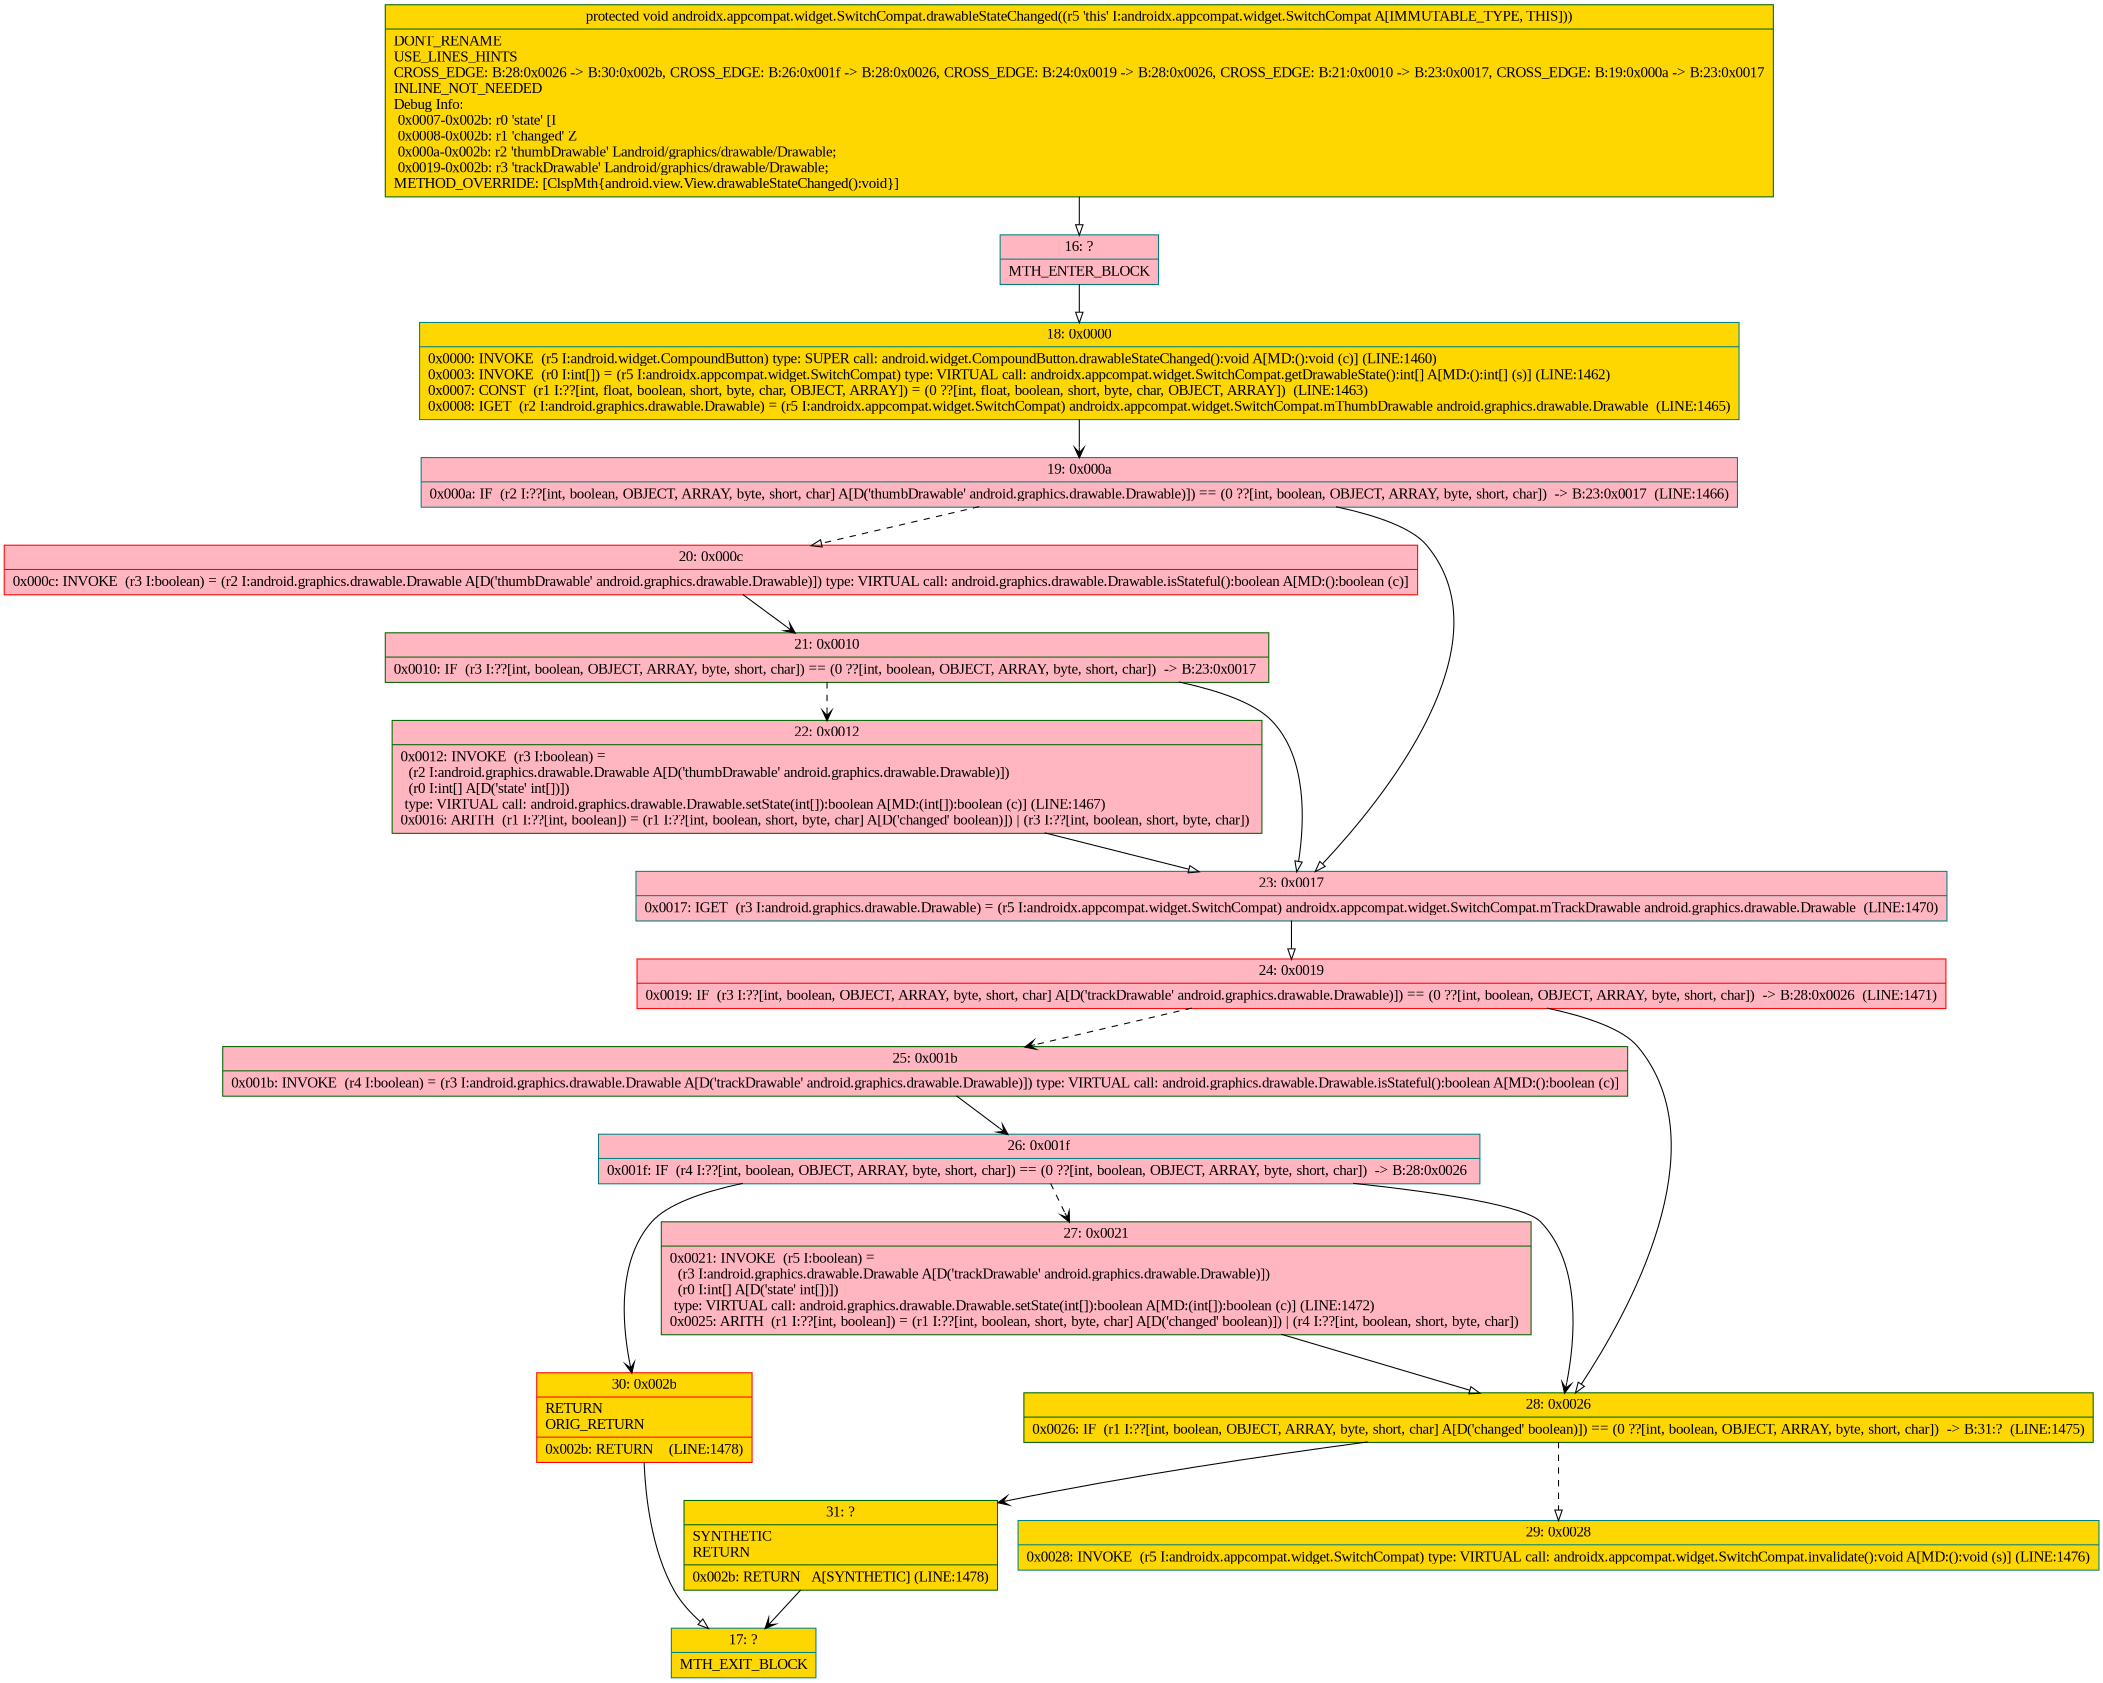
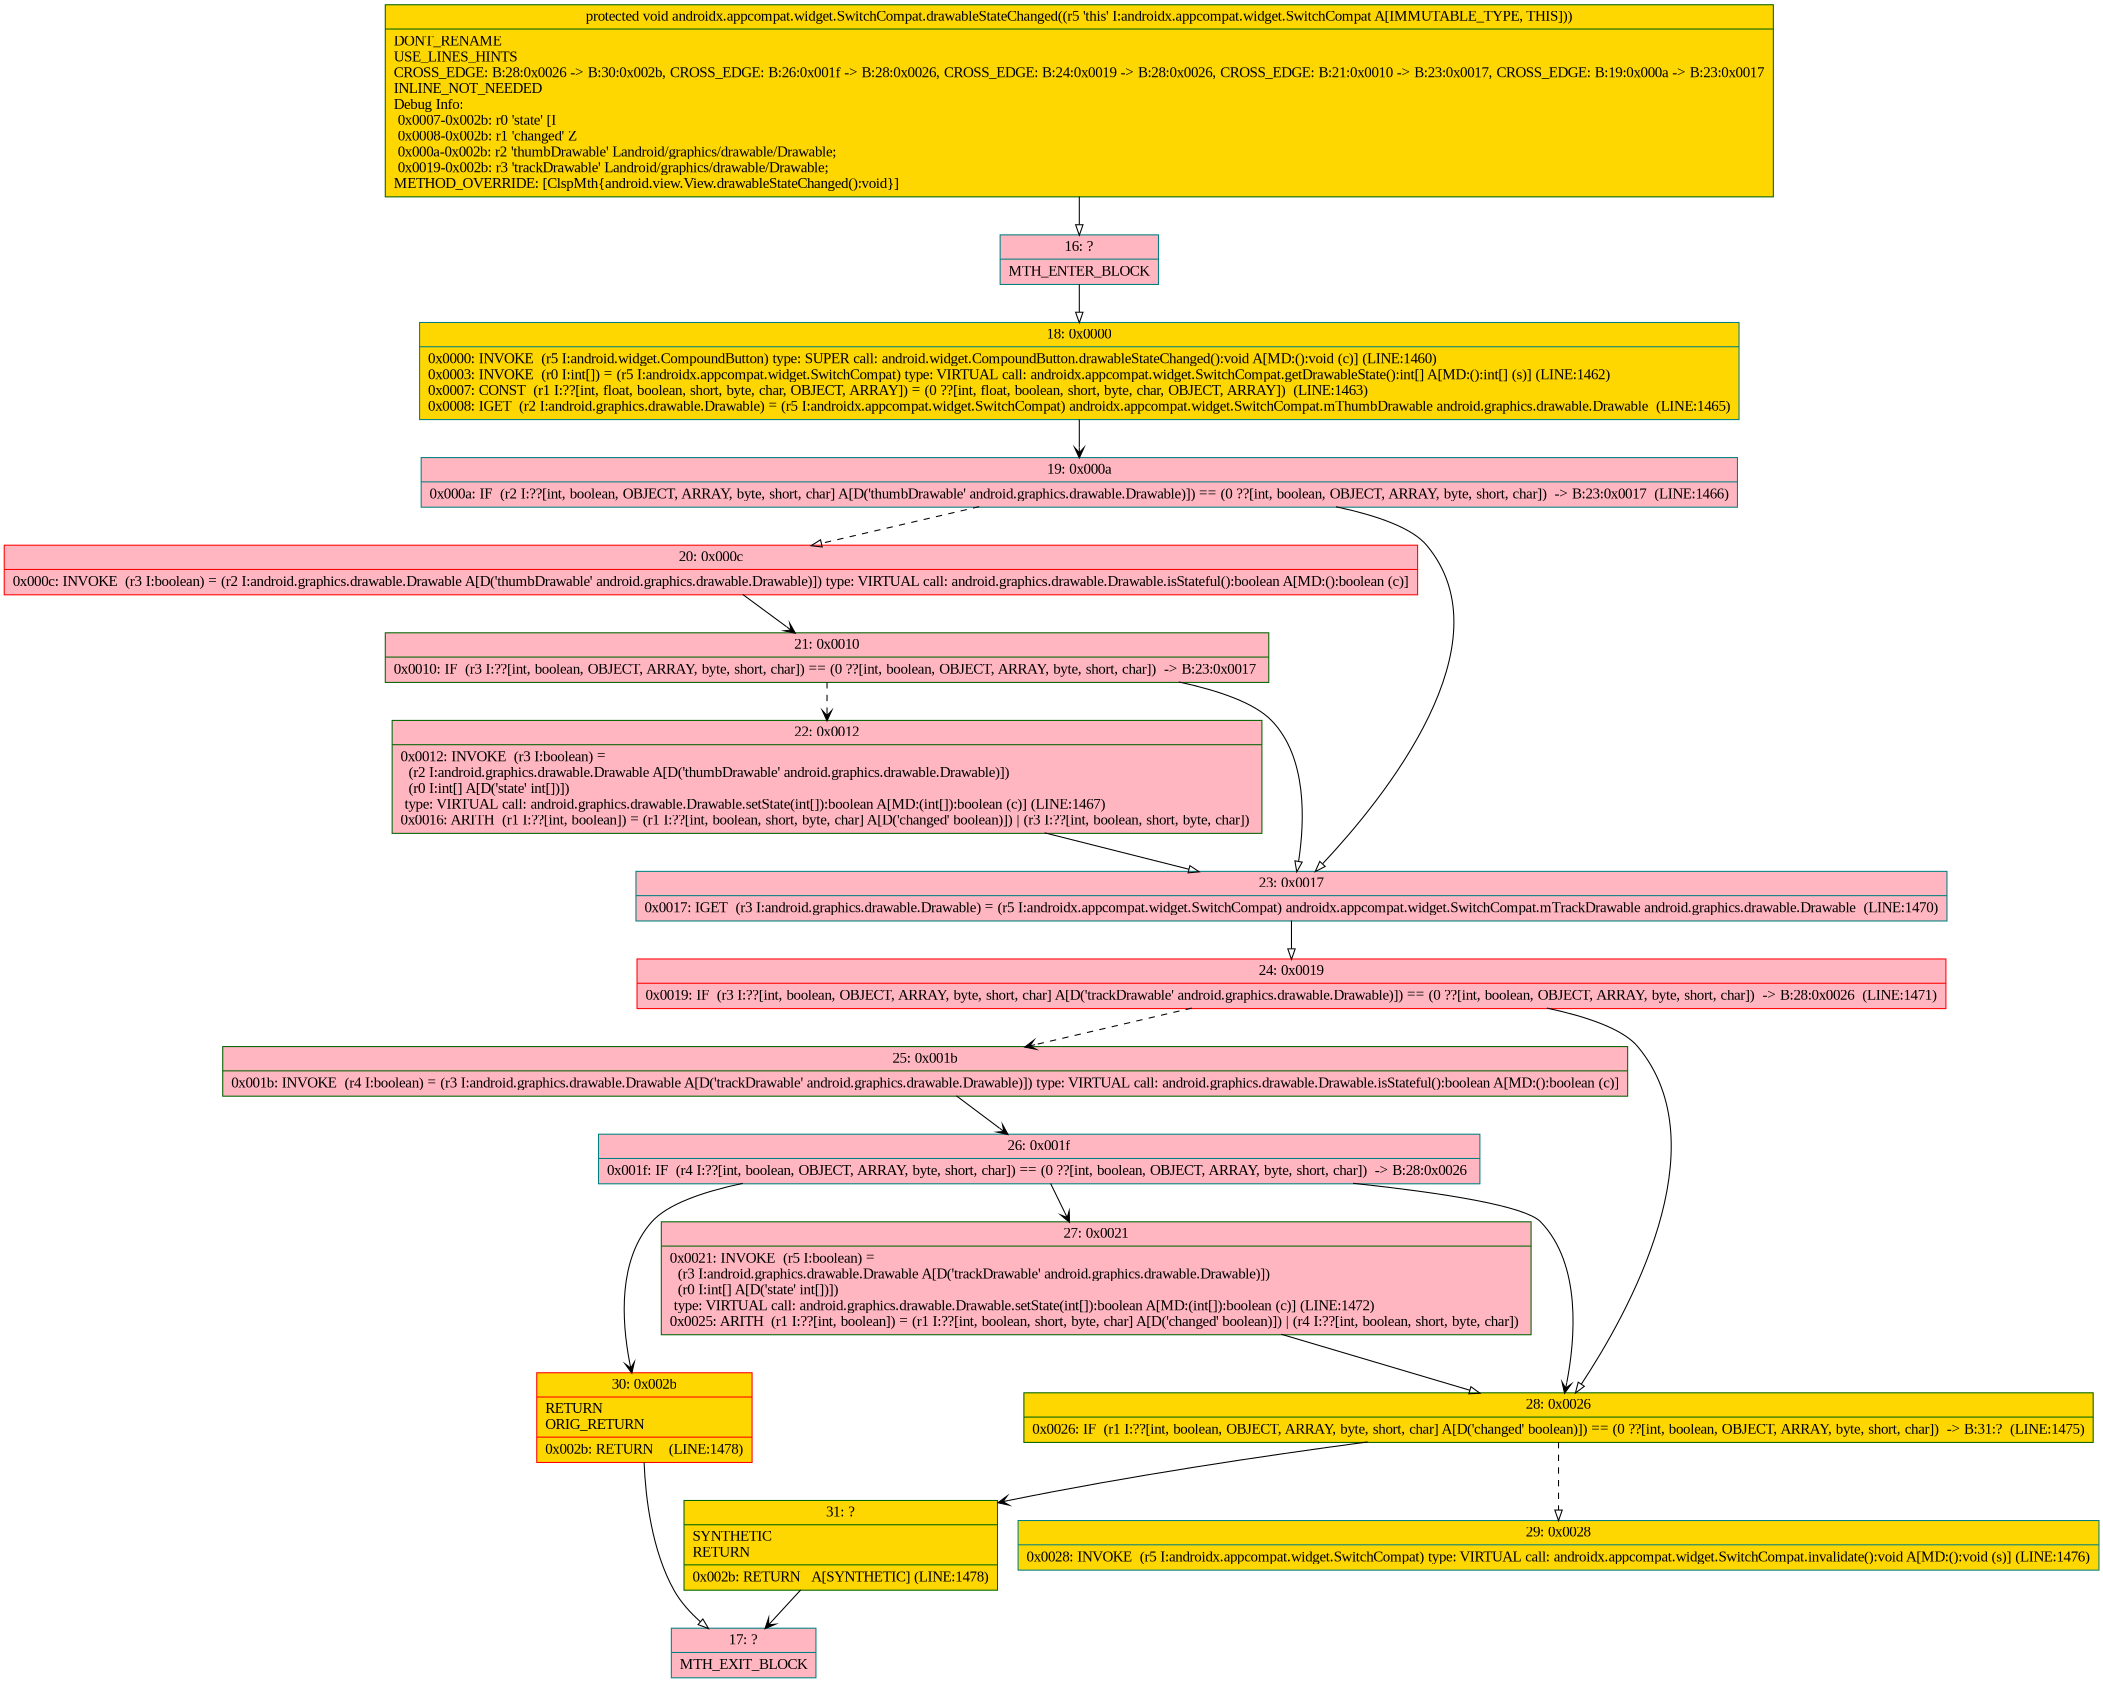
(1058, 1198) -> (1058, 1198)
(744, 1653) -> (744, 1653)
